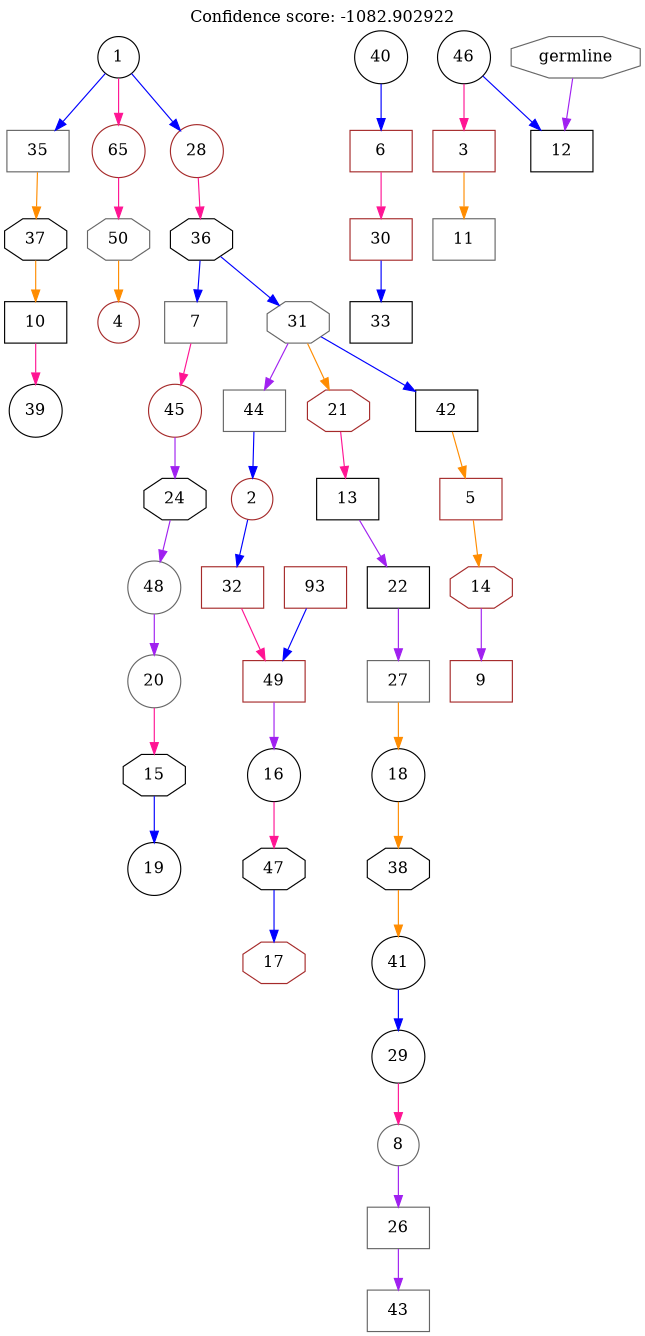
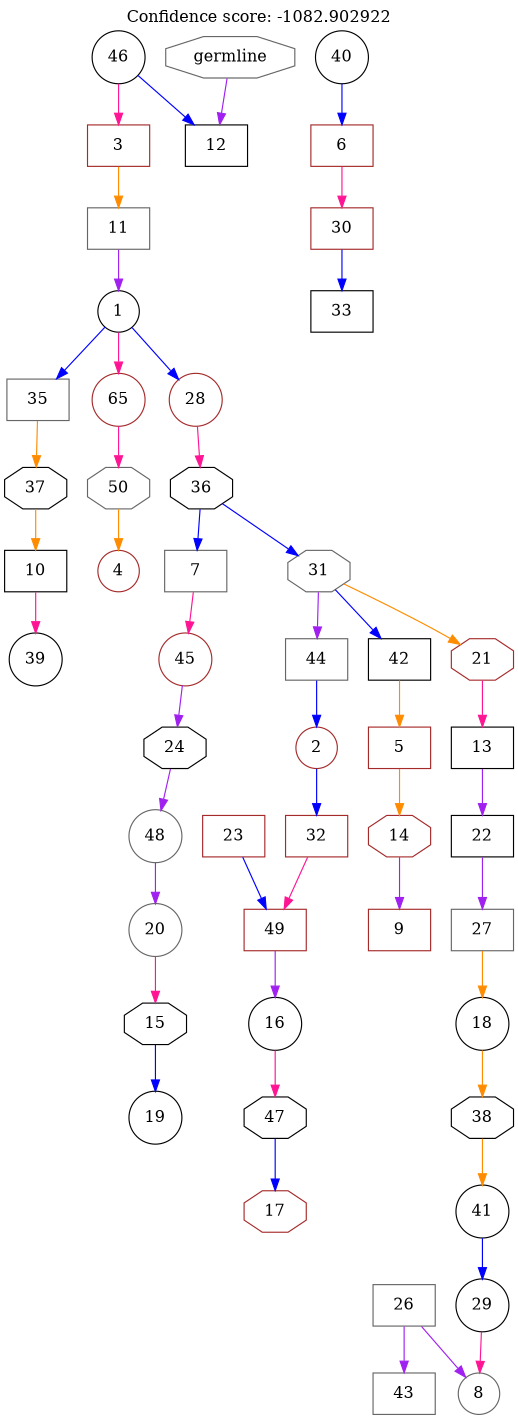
none -> (119, 264)
(315, 588) -> (234, 836)
(398, 1181) -> (440, 1347)
